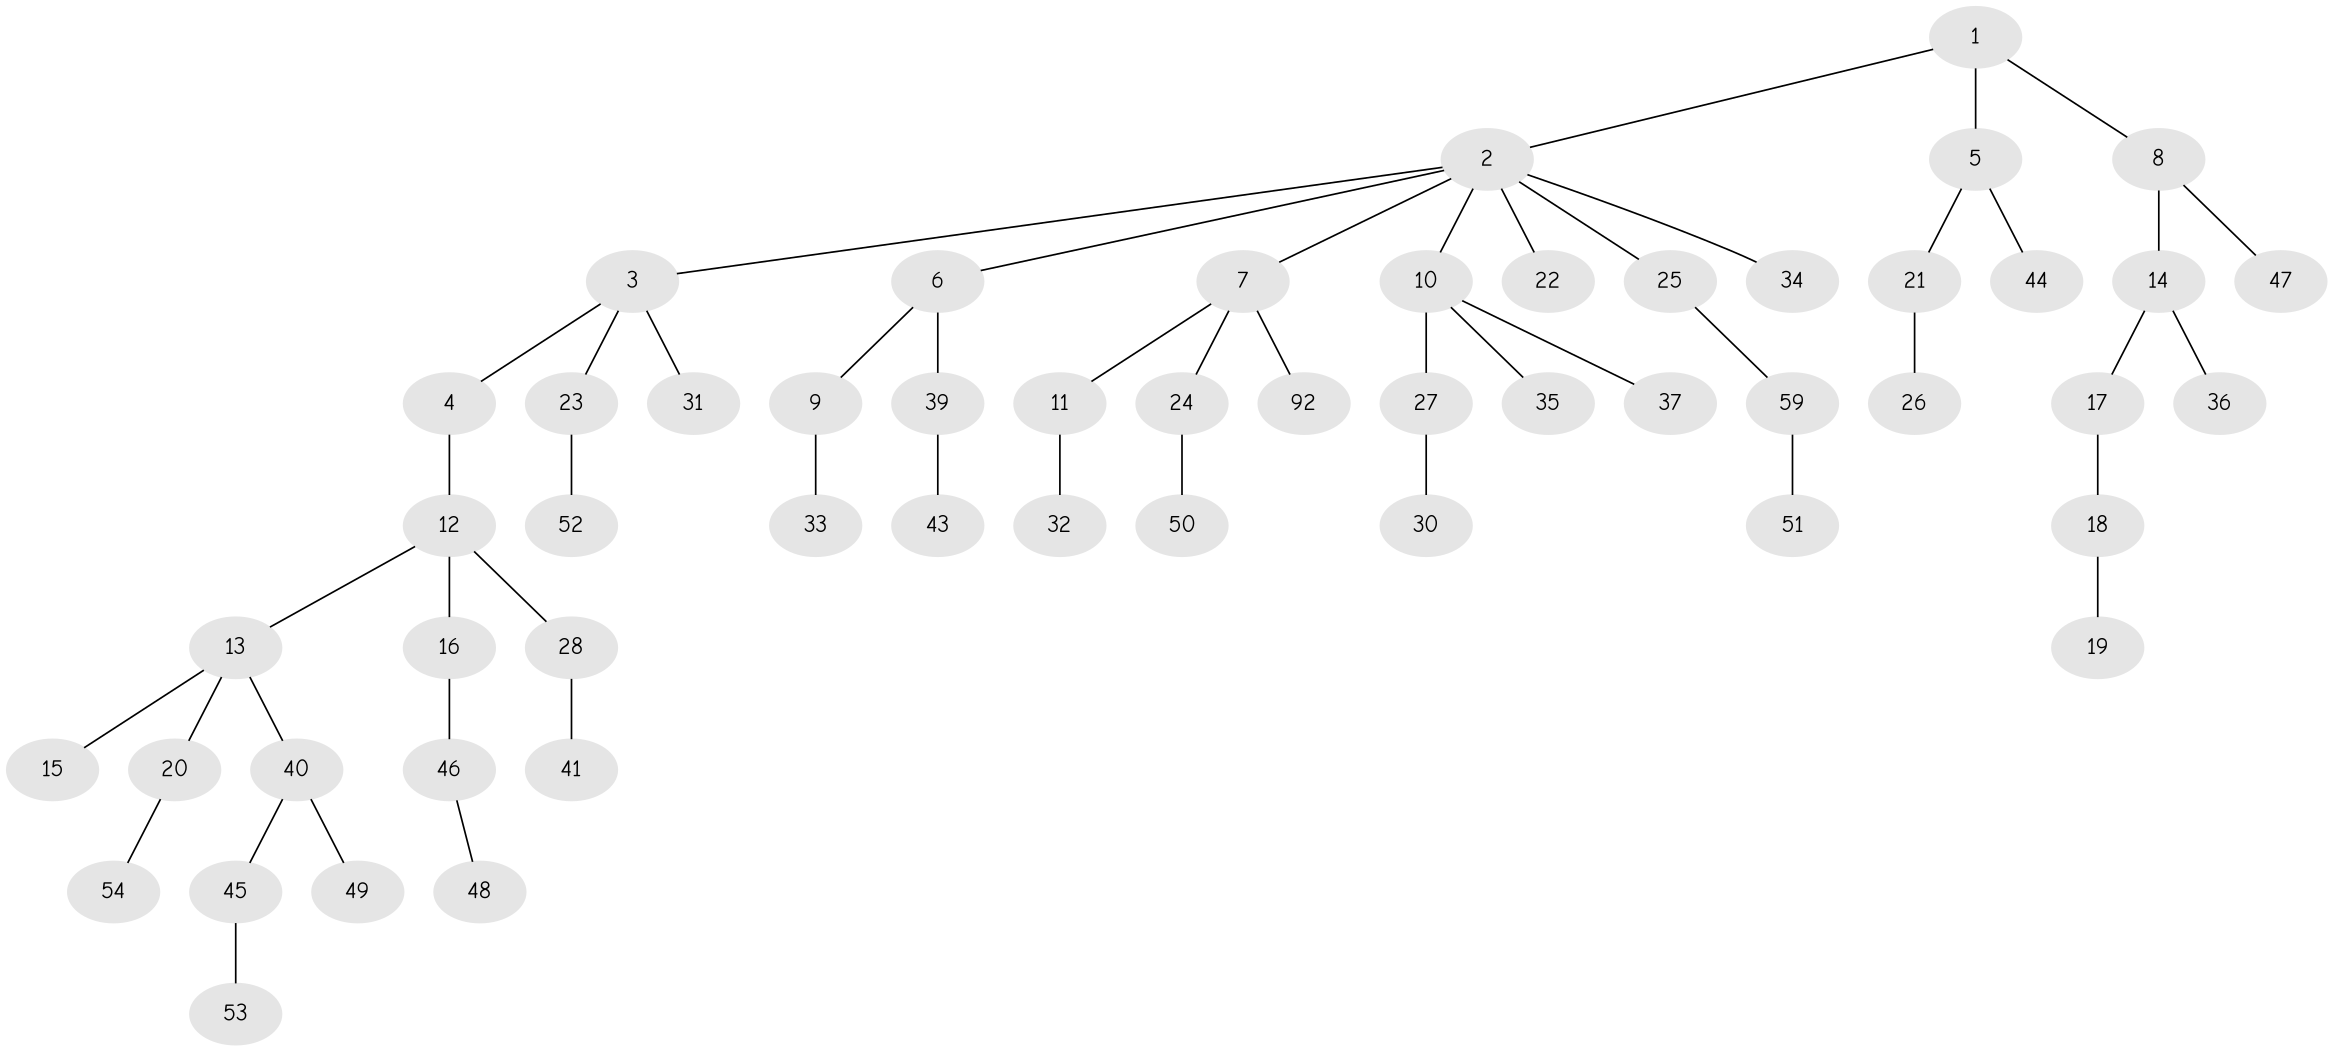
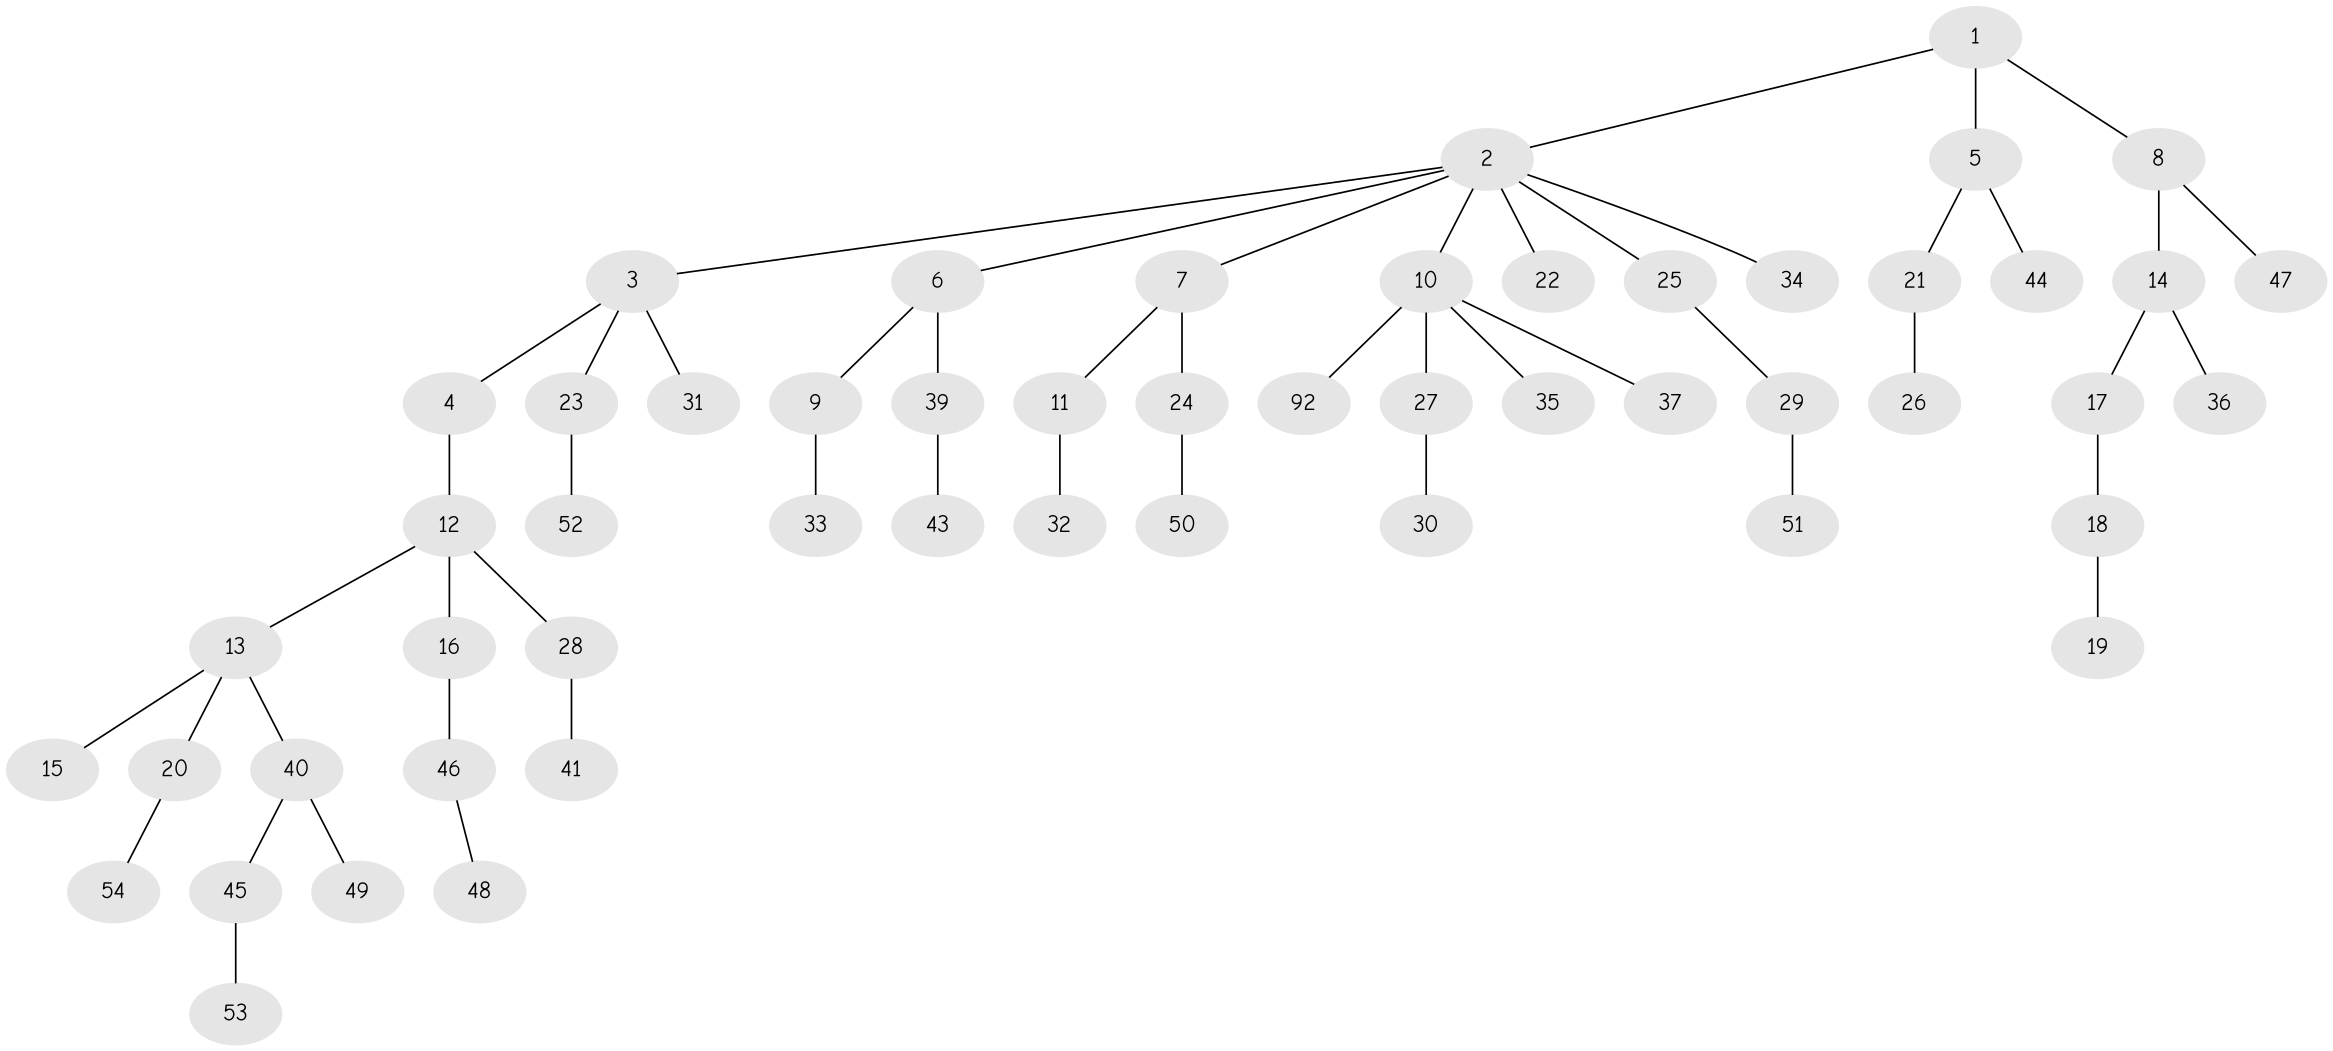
(1274, 343) -> (1365, 342)
(1792, 404) -> (1792, 404)
